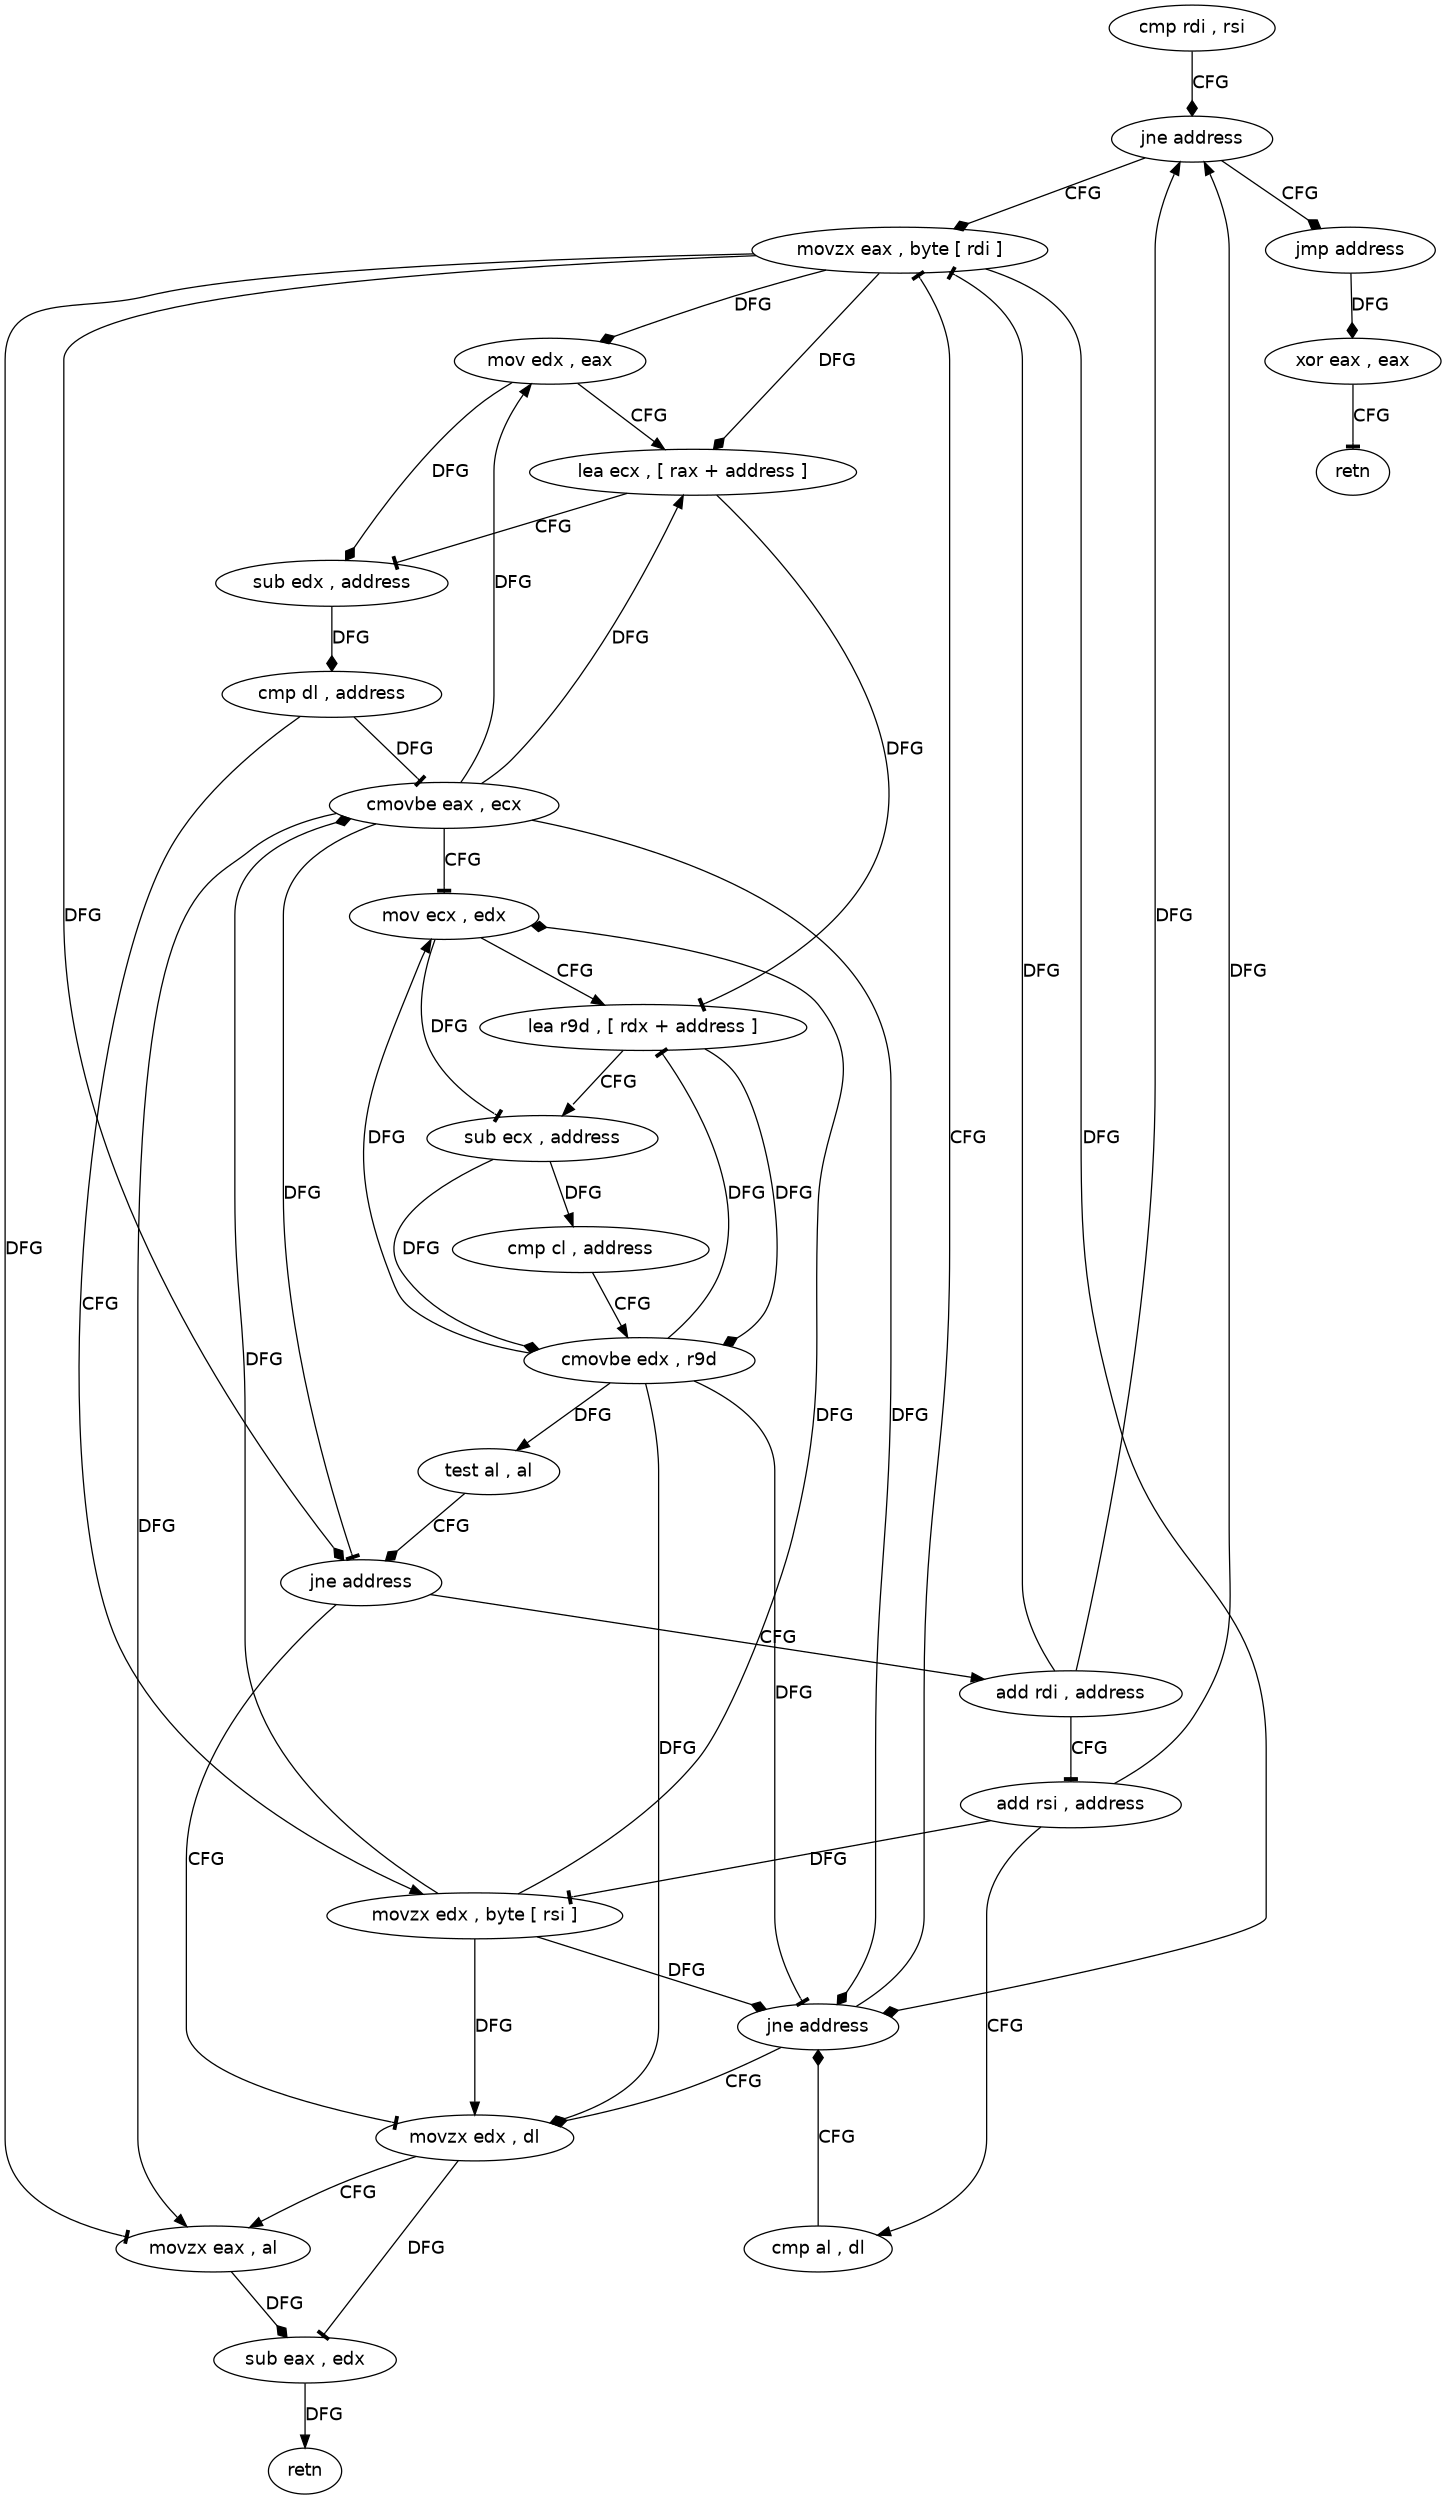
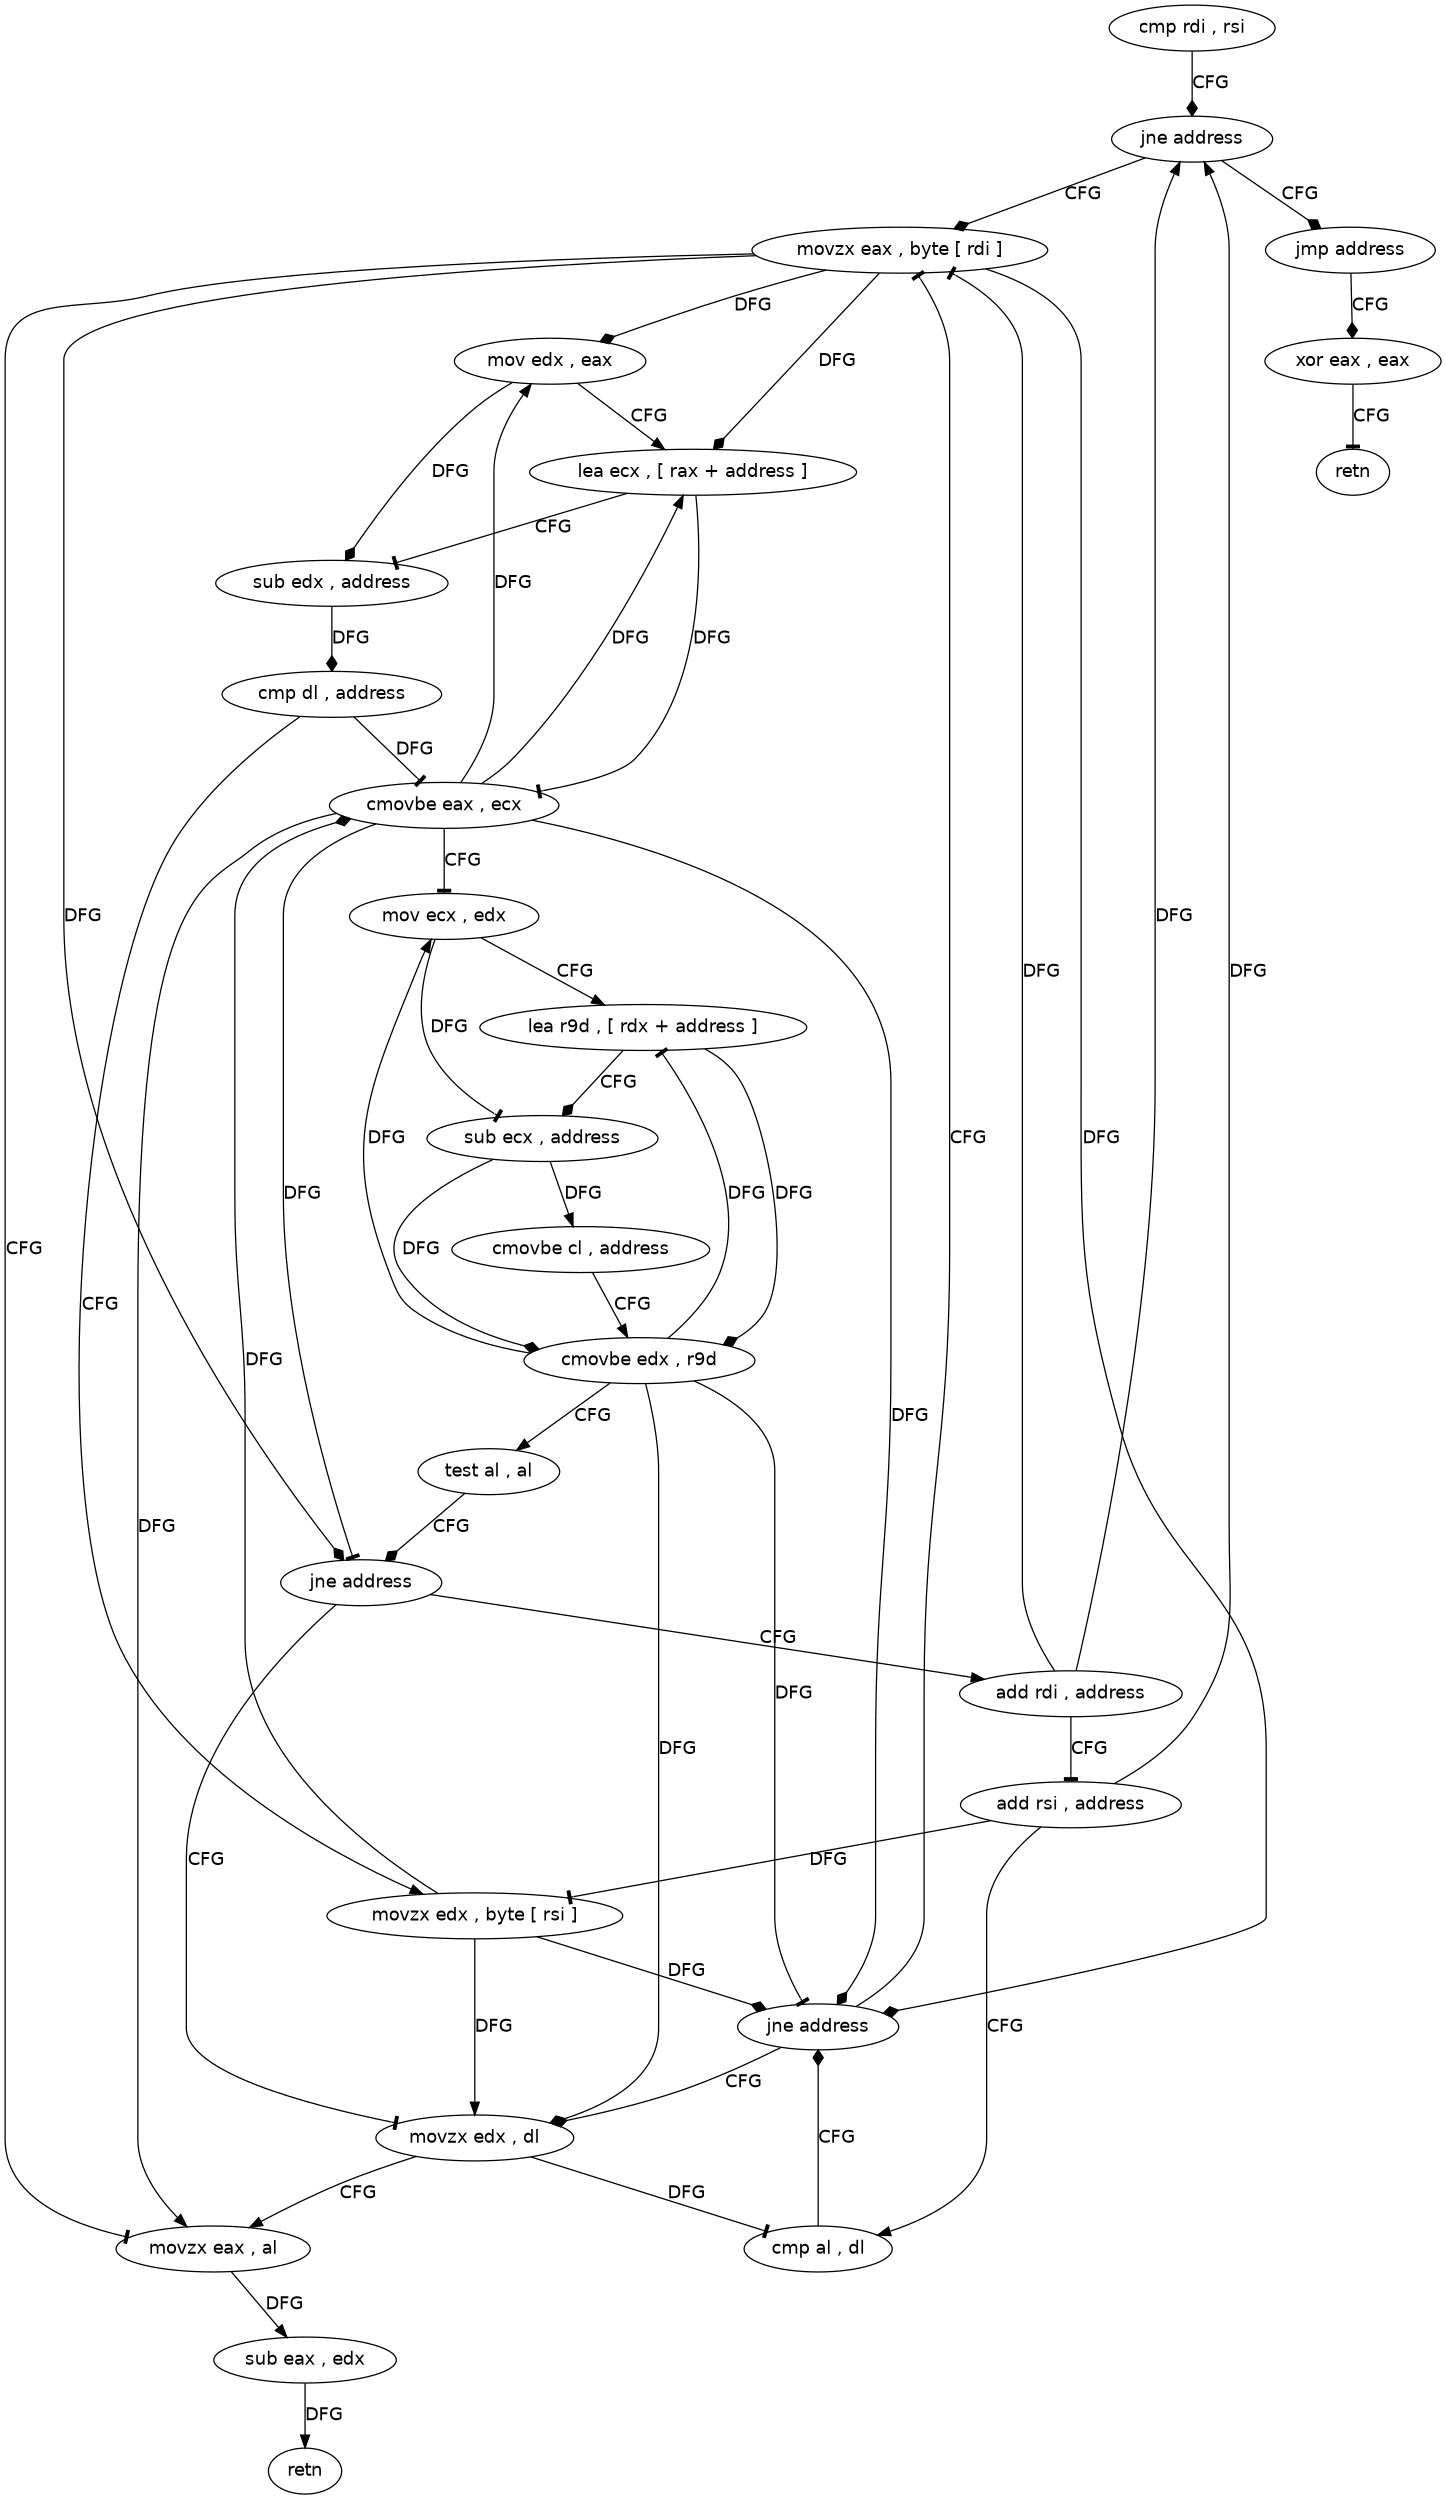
(1370, 306) -> (1370, 306)
(886, 765) -> (680, 681)
(598, 1078) -> (598, 1078)
(24, 1250) -> (24, 1250)
(581, 1250) -> (581, 1250)
(817, 1359) -> none
(593, 1416) -> (593, 1416)
(392, 2246) -> (646, 2193)
(255, 2300) -> (255, 2300)
